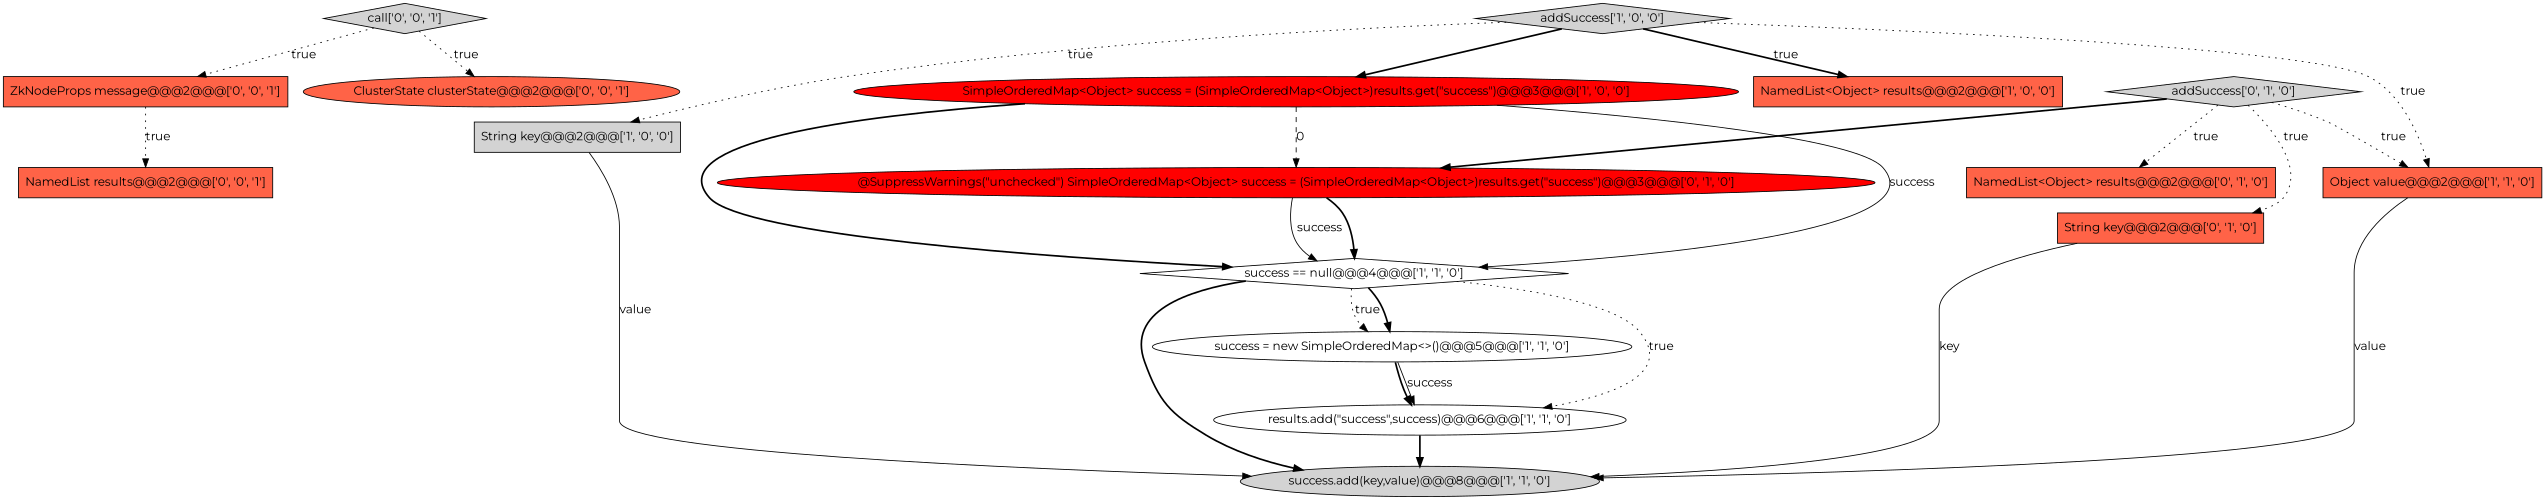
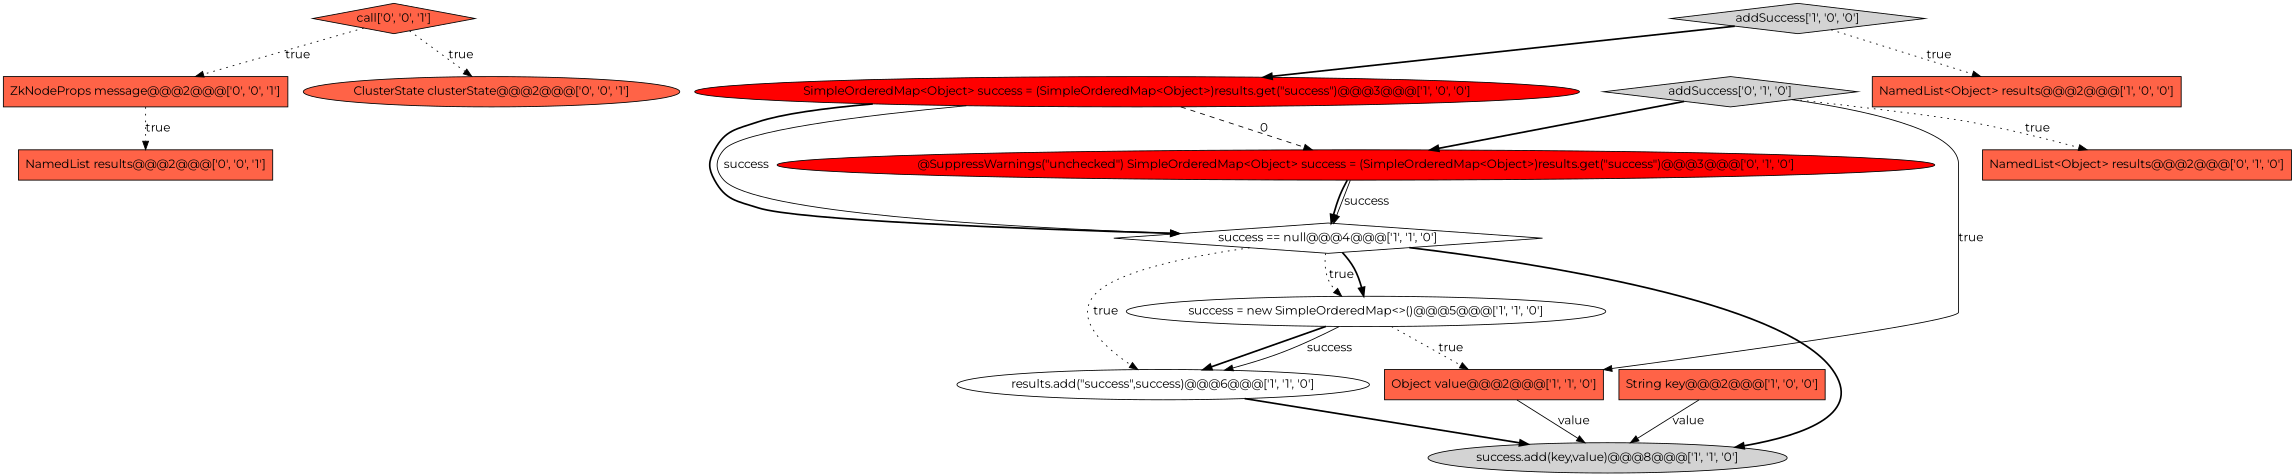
(405, 19) -> (394, 19)
(2086, 41) -> (1426, 346)
(1070, 50) -> none
(1741, 52) -> (1902, 52)
(2339, 127) -> (1951, 316)
(577, 137) -> (1722, 385)
(2161, 228) -> none
